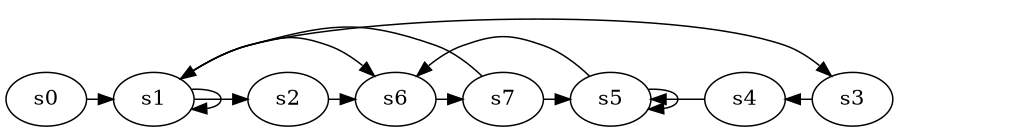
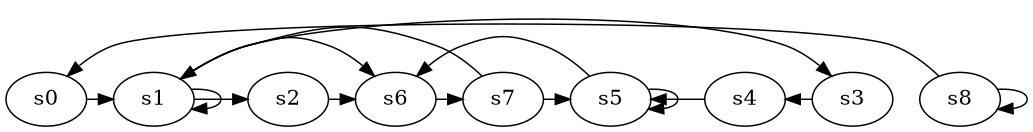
none -> (960, 99)
